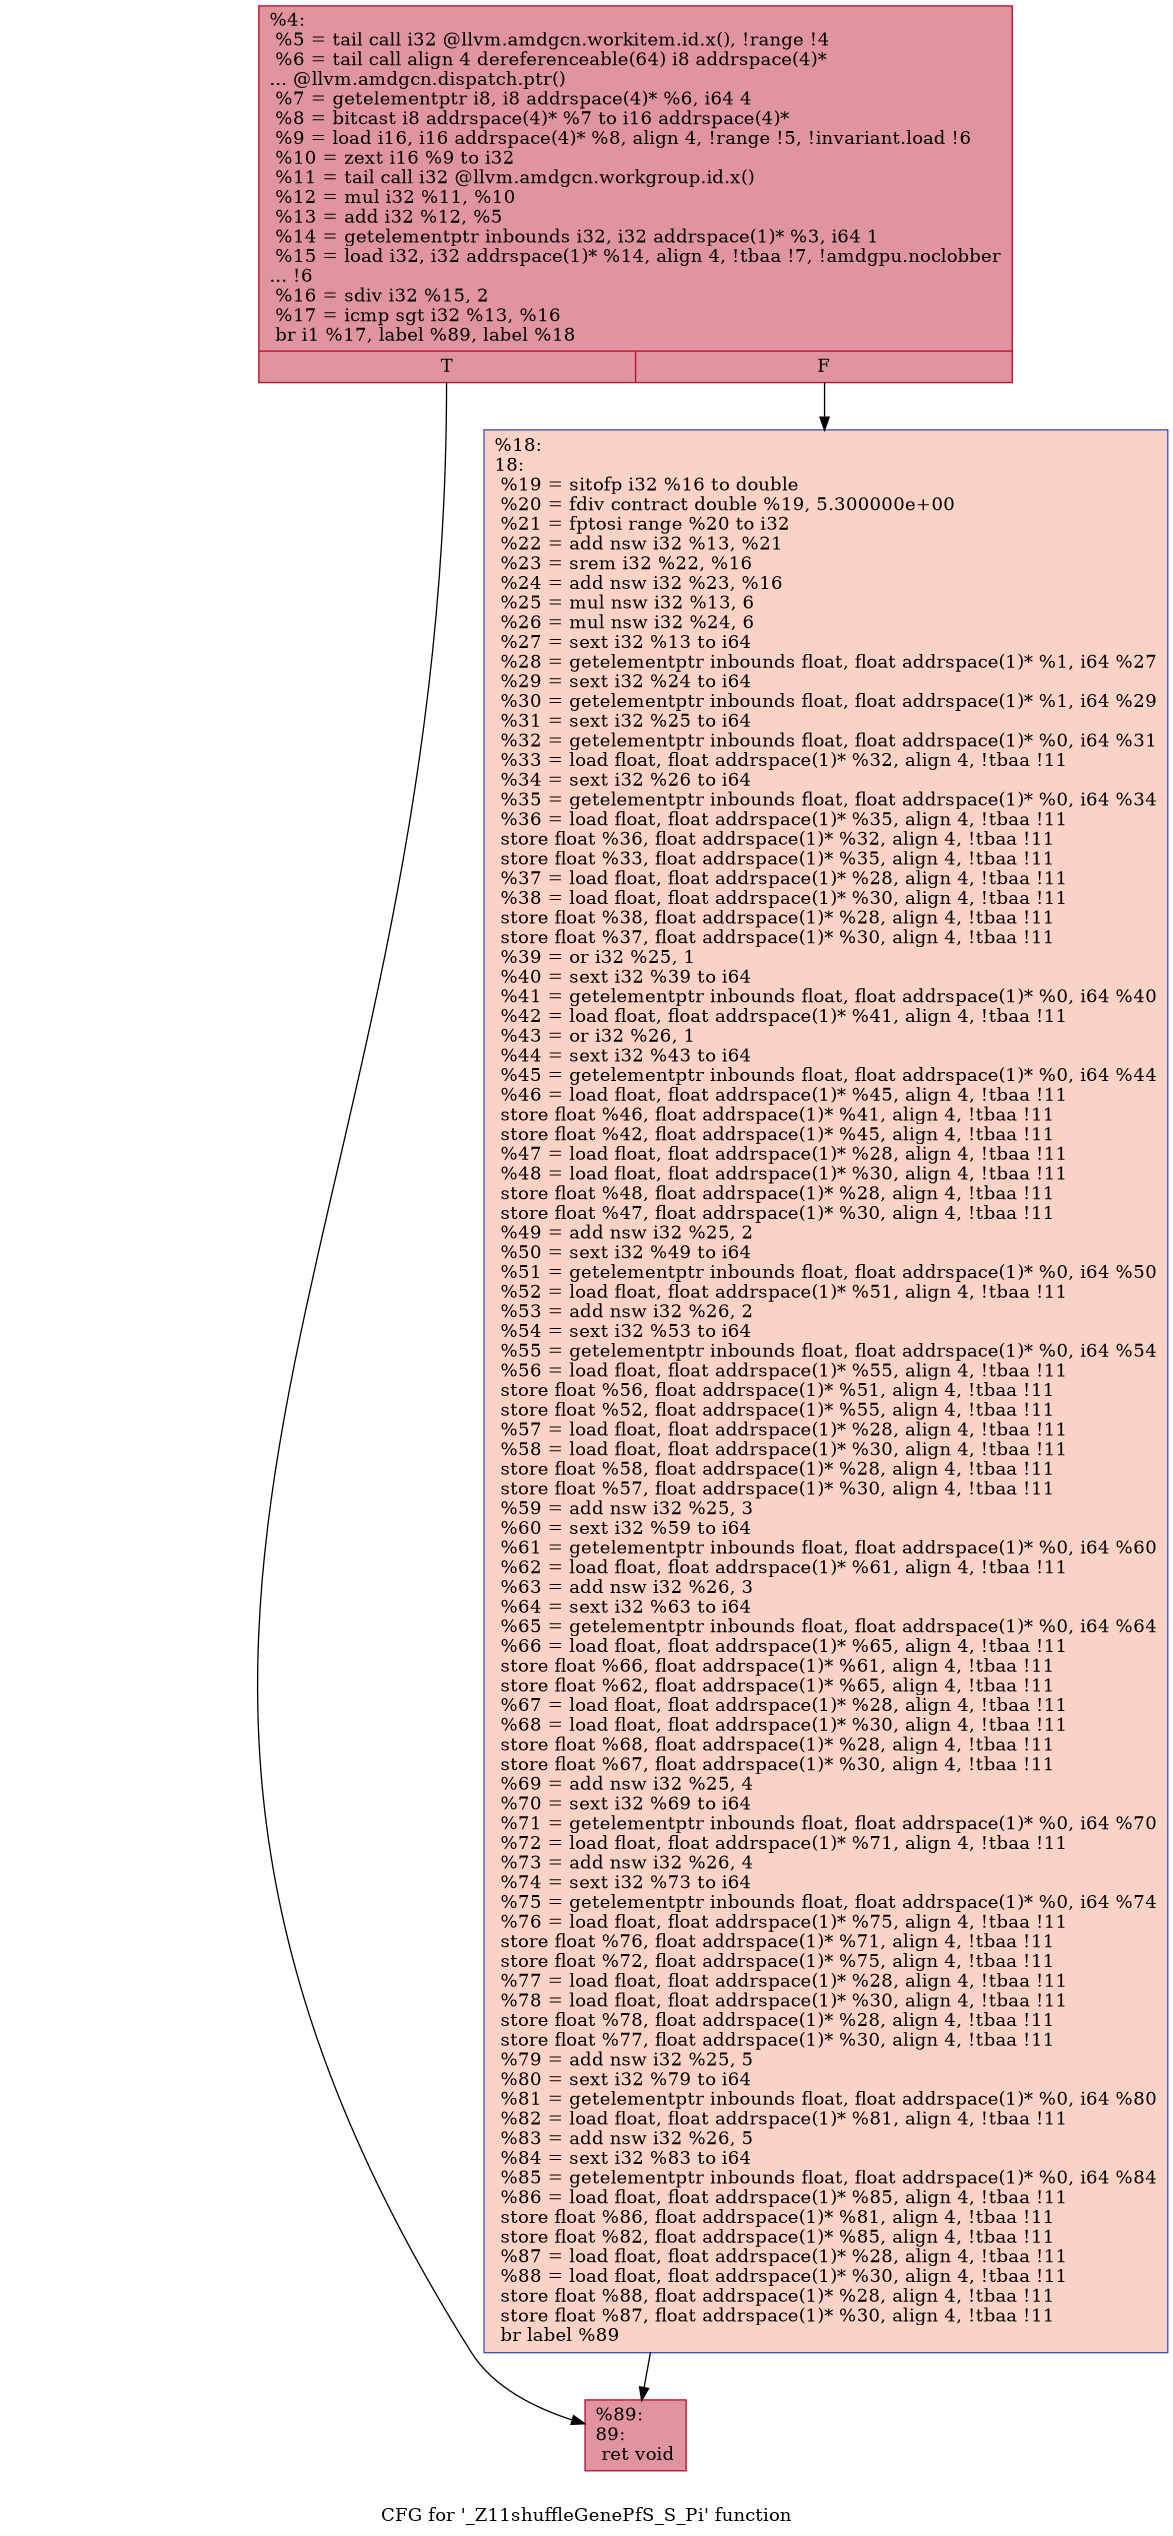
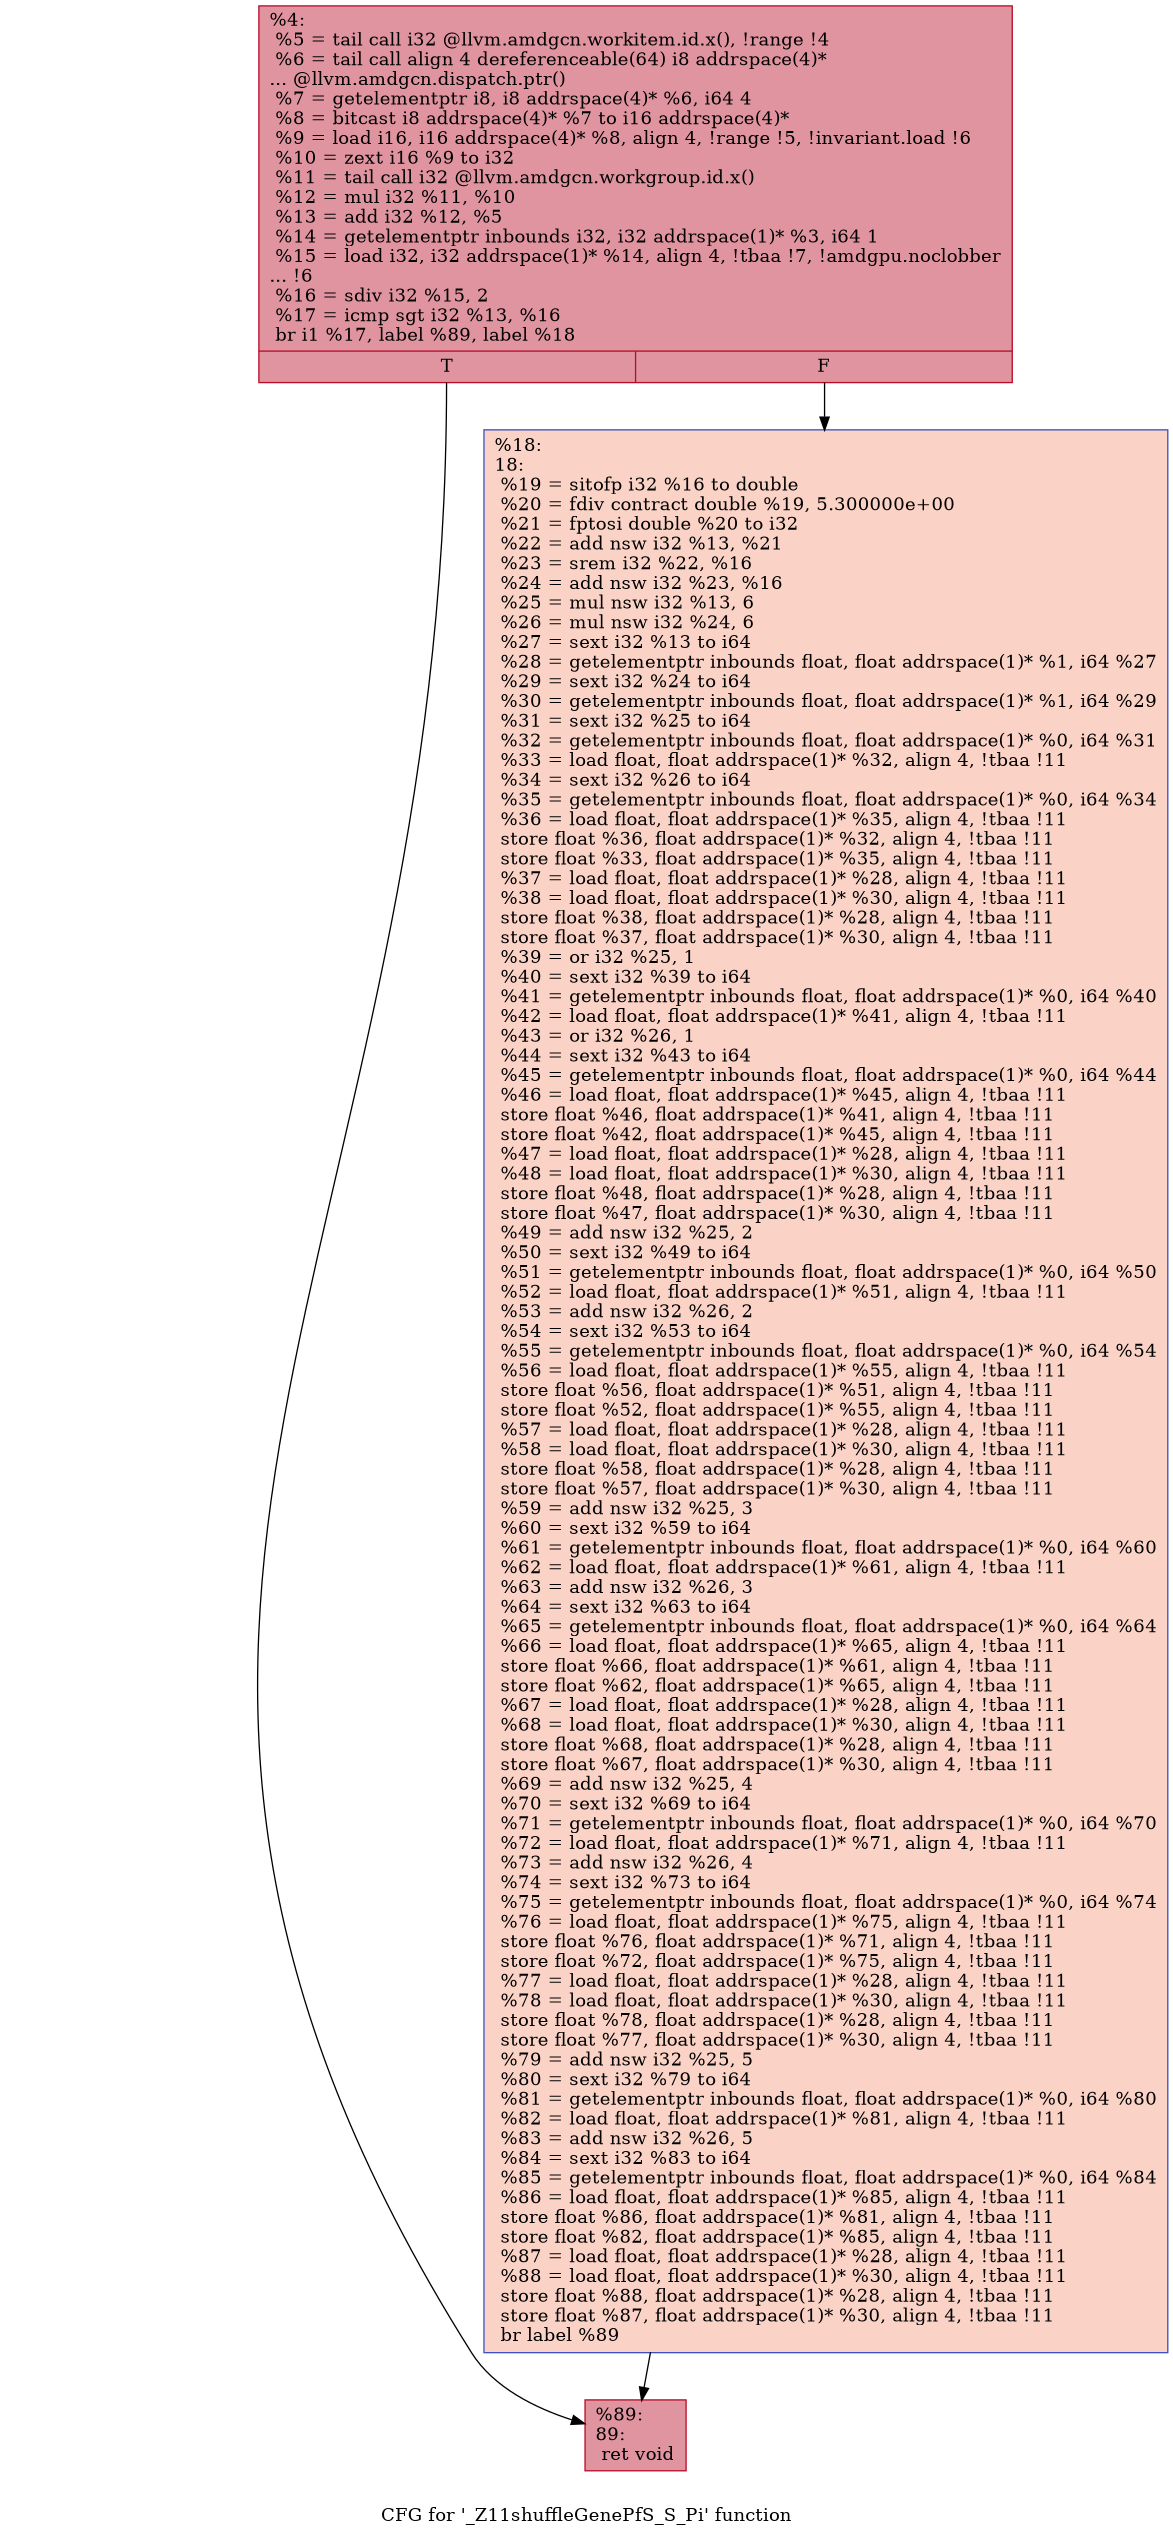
(643, 524) -> (647, 524)
